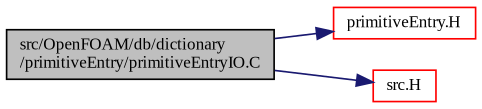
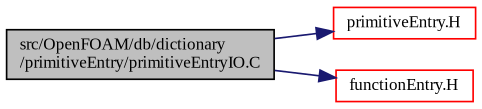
(405, 86) -> (405, 86)
